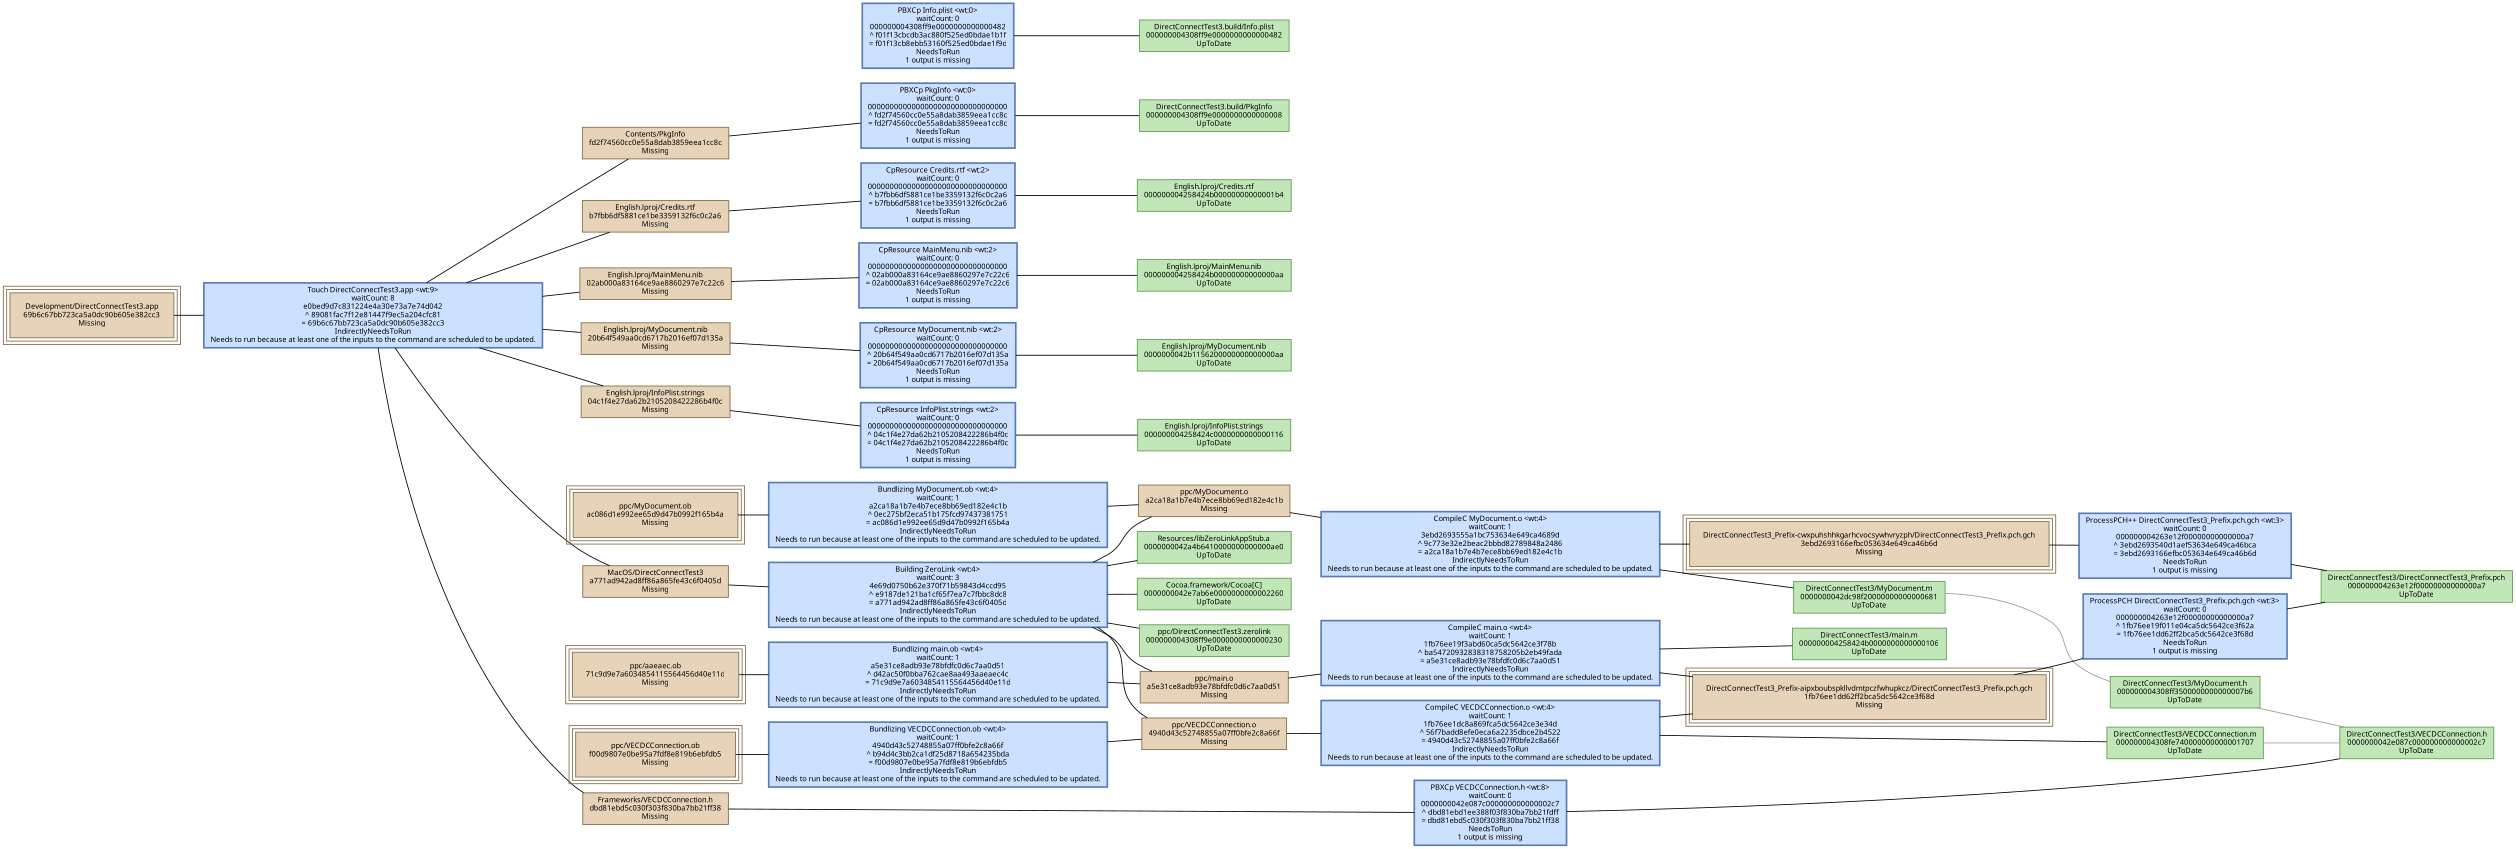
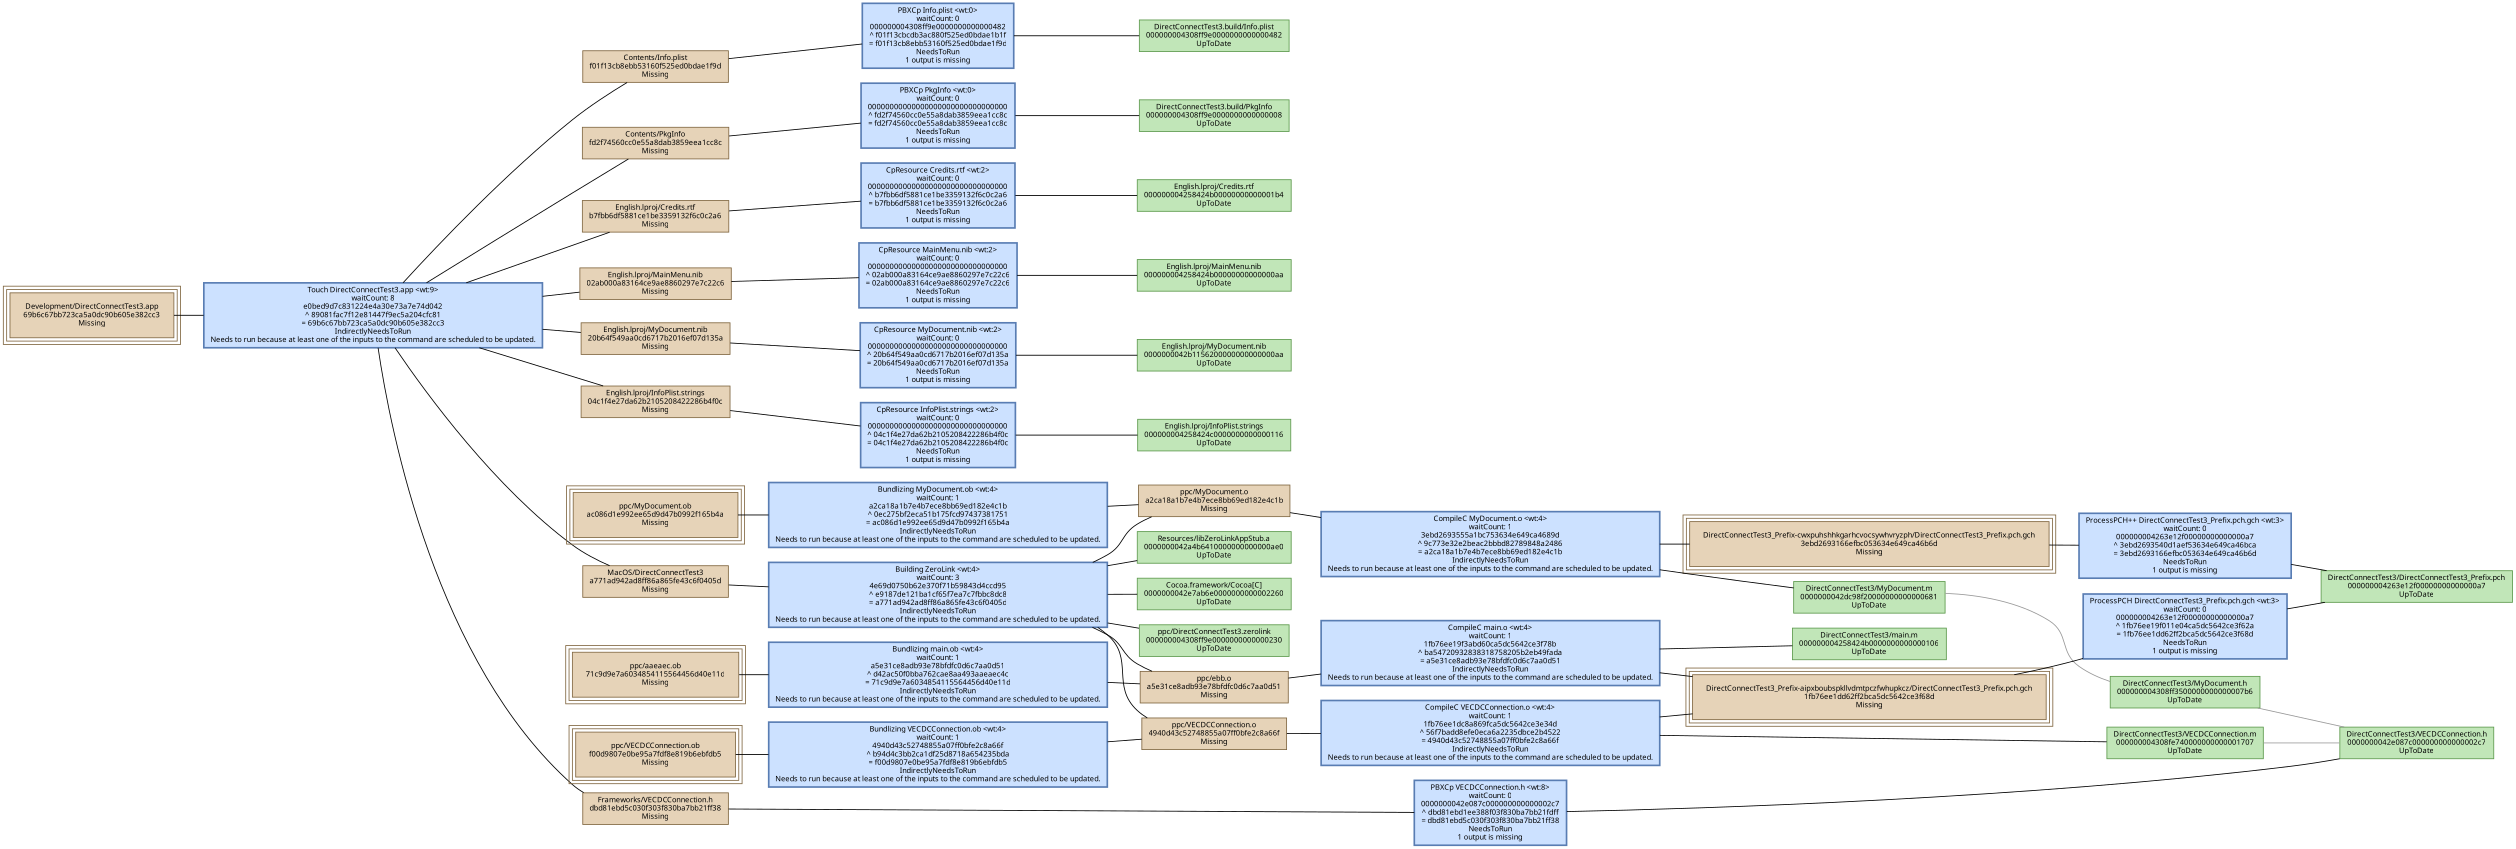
none -> (656, 67)
(1214, 687) -> (1214, 687)
